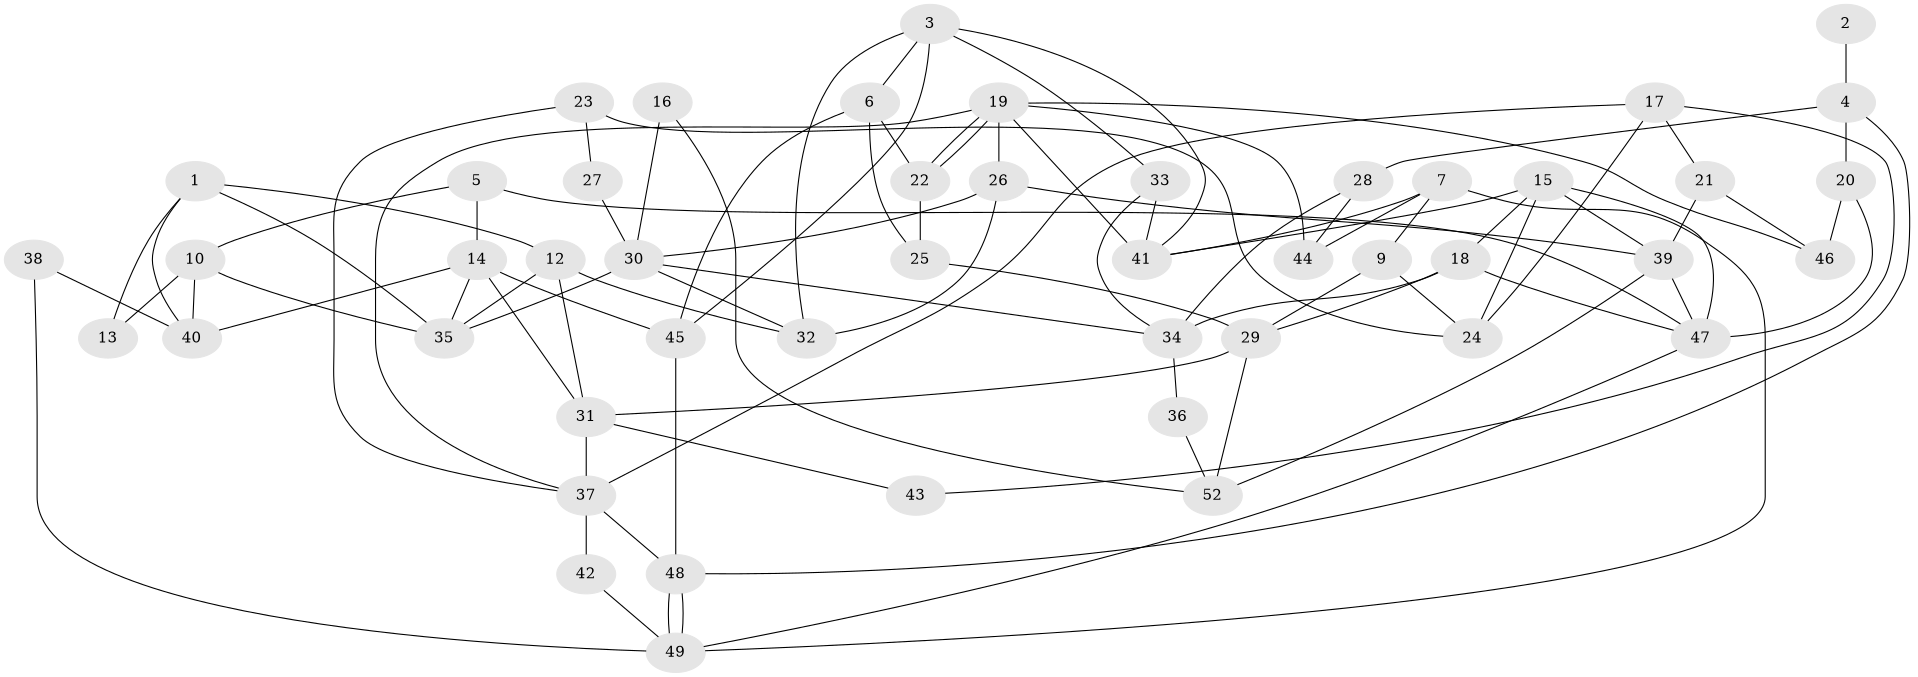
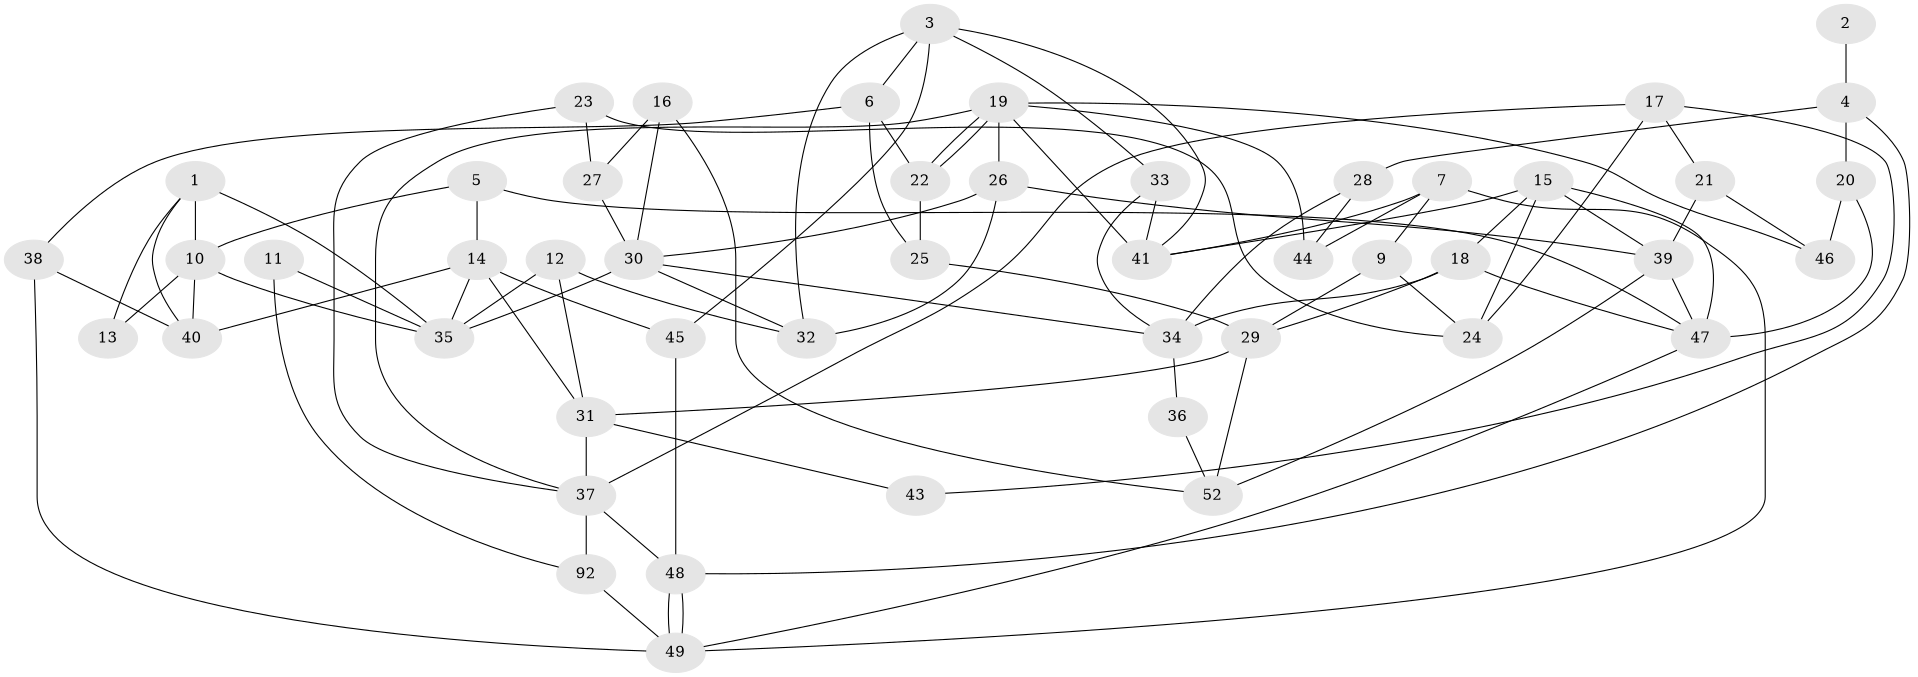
none -> (628, 142)
(737, 194) -> (409, 130)
(396, 210) -> (195, 221)
none -> (274, 260)
(586, 574) -> (586, 574)
